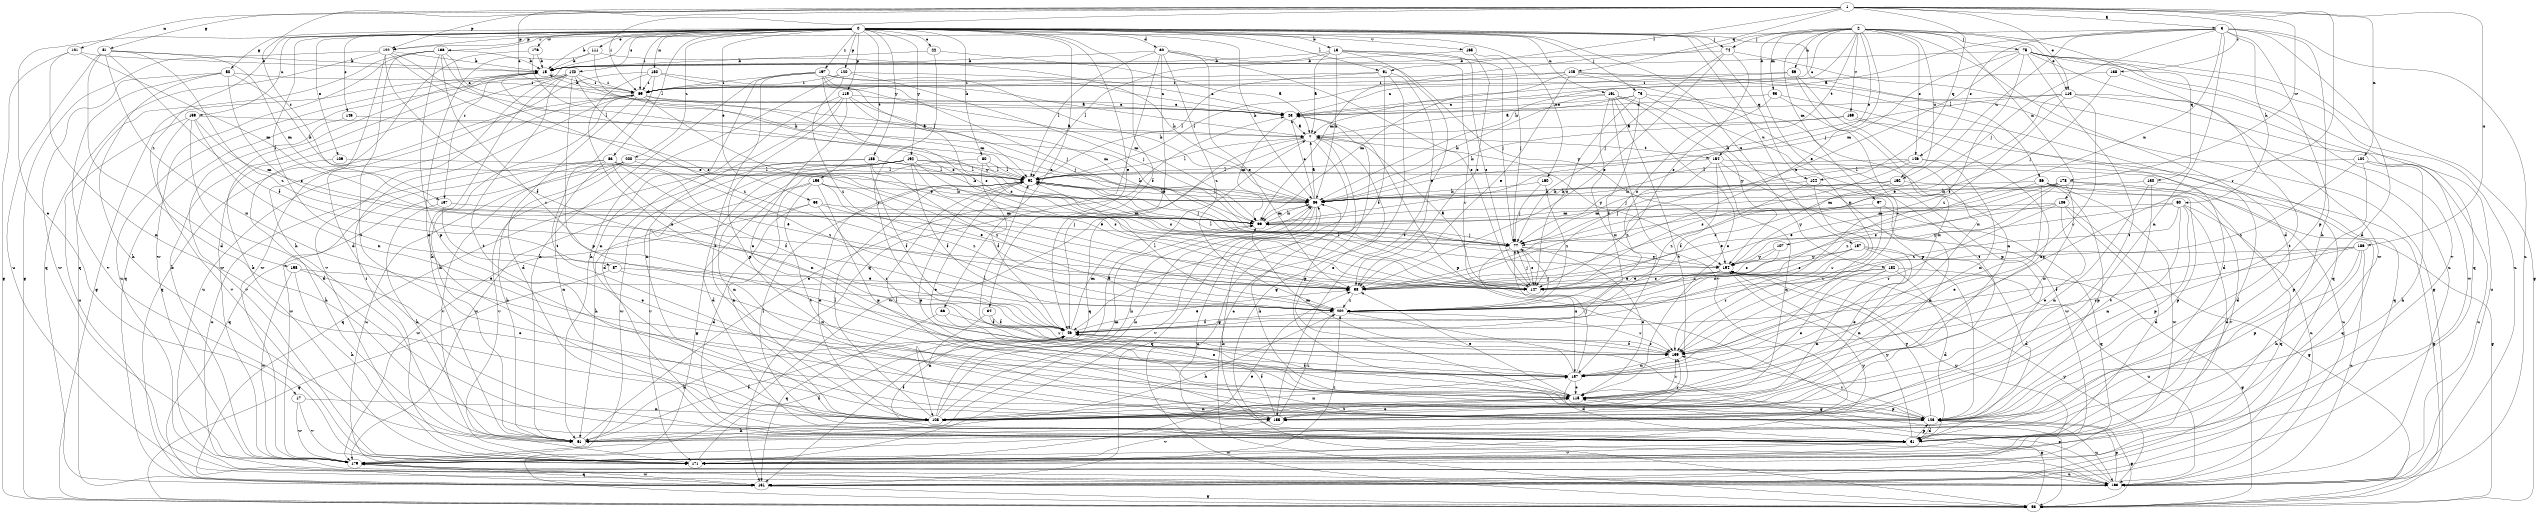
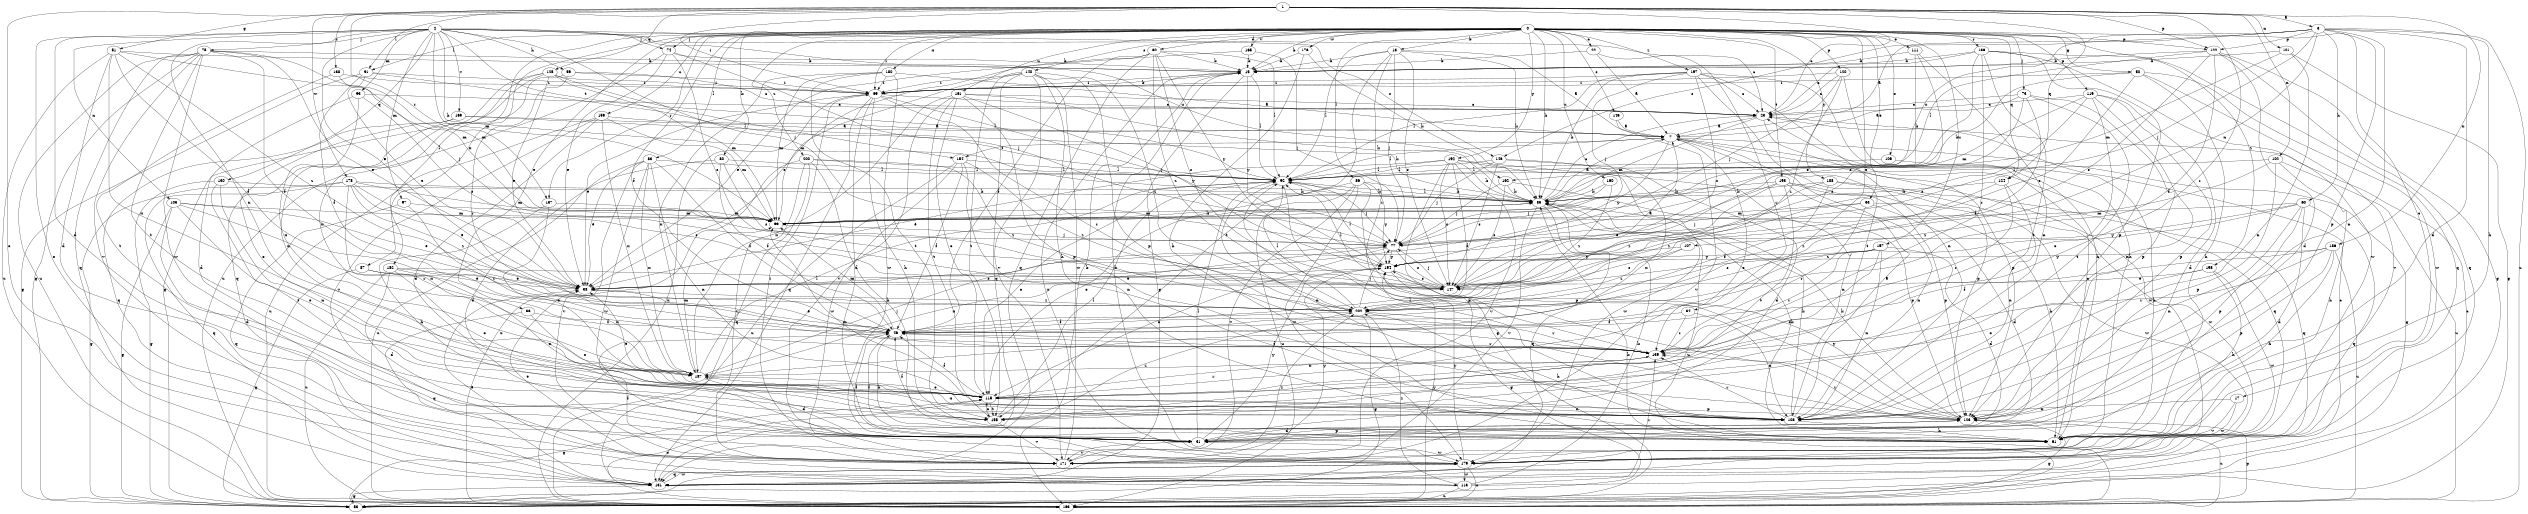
(950, 168) -> (1260, 126)
none -> (1260, 293)
(1885, 452) -> (1464, 474)
